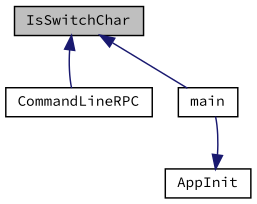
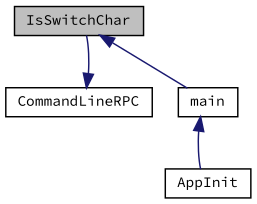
(69, 69) -> (89, 54)
(218, 136) -> (198, 150)
